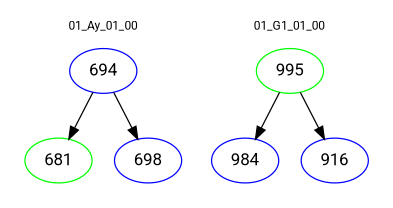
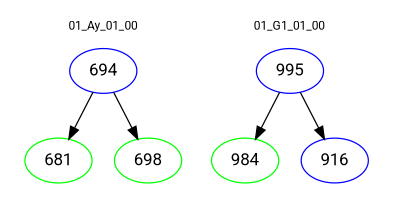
(290, 71) -> (290, 71)
(148, 161) -> (148, 161)
(245, 161) -> (245, 161)
